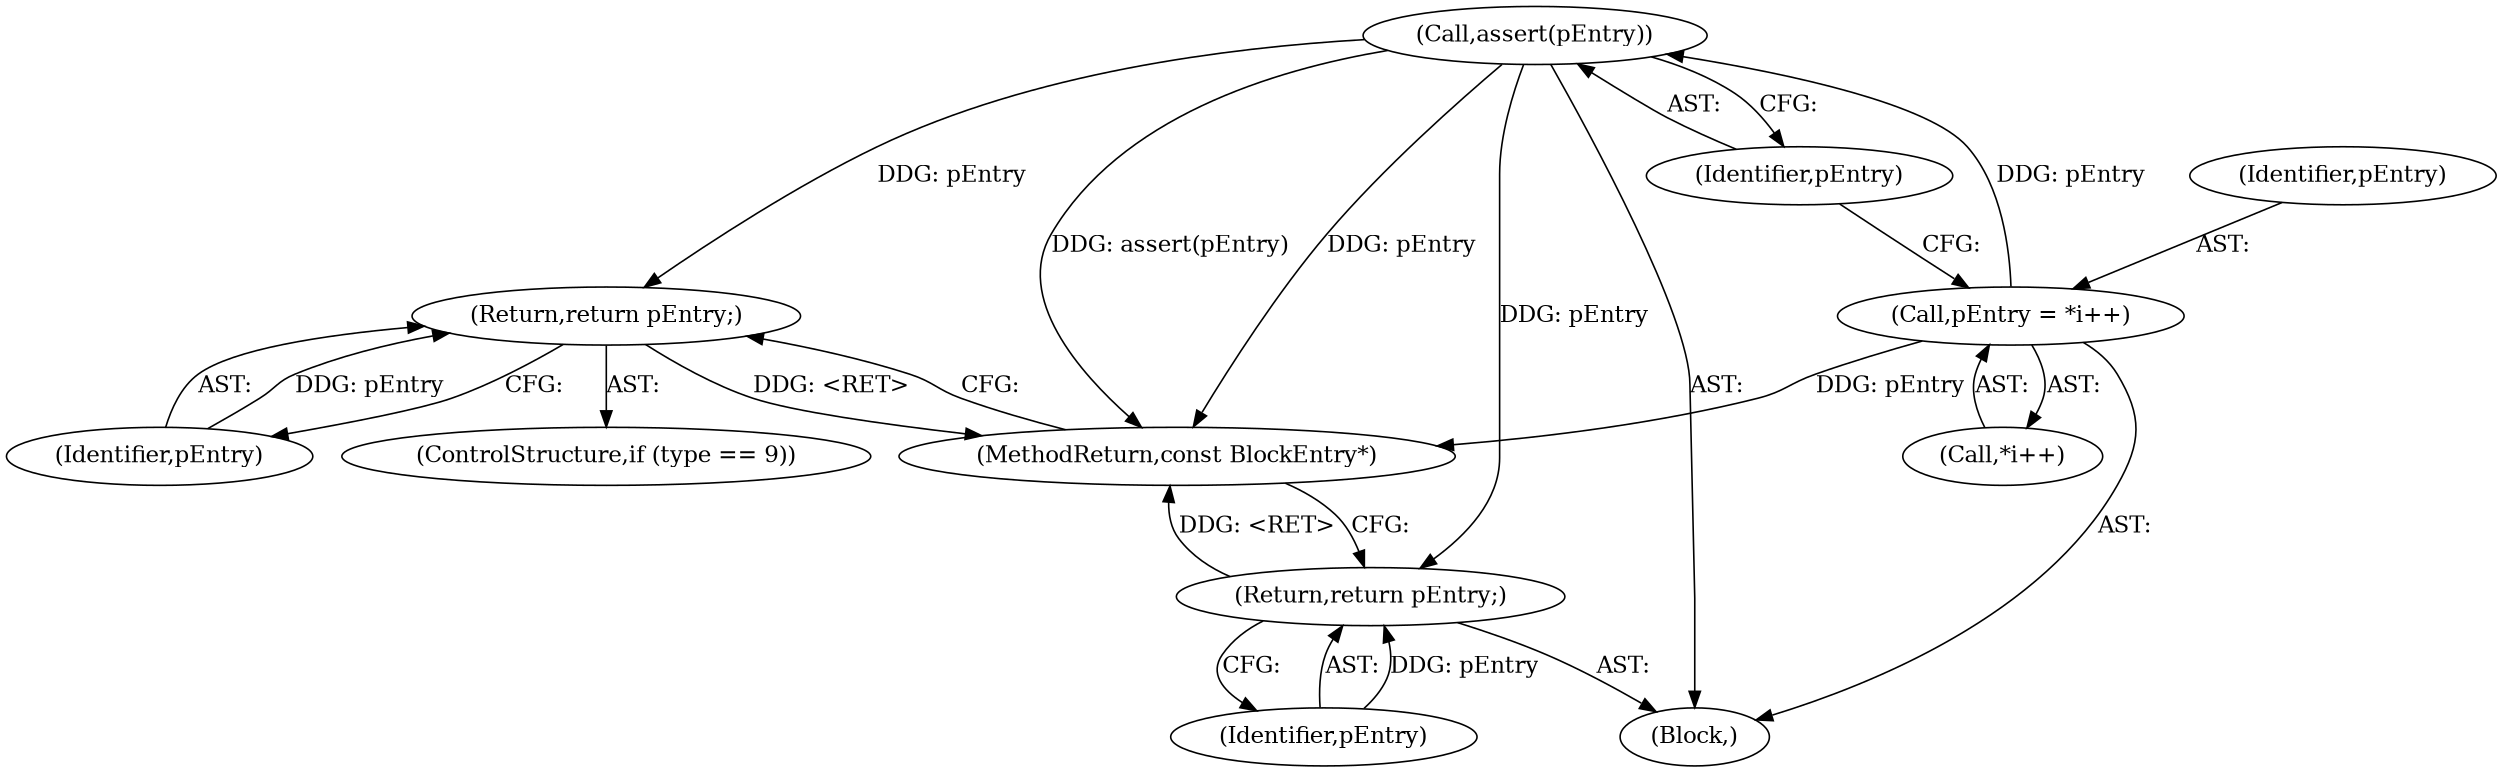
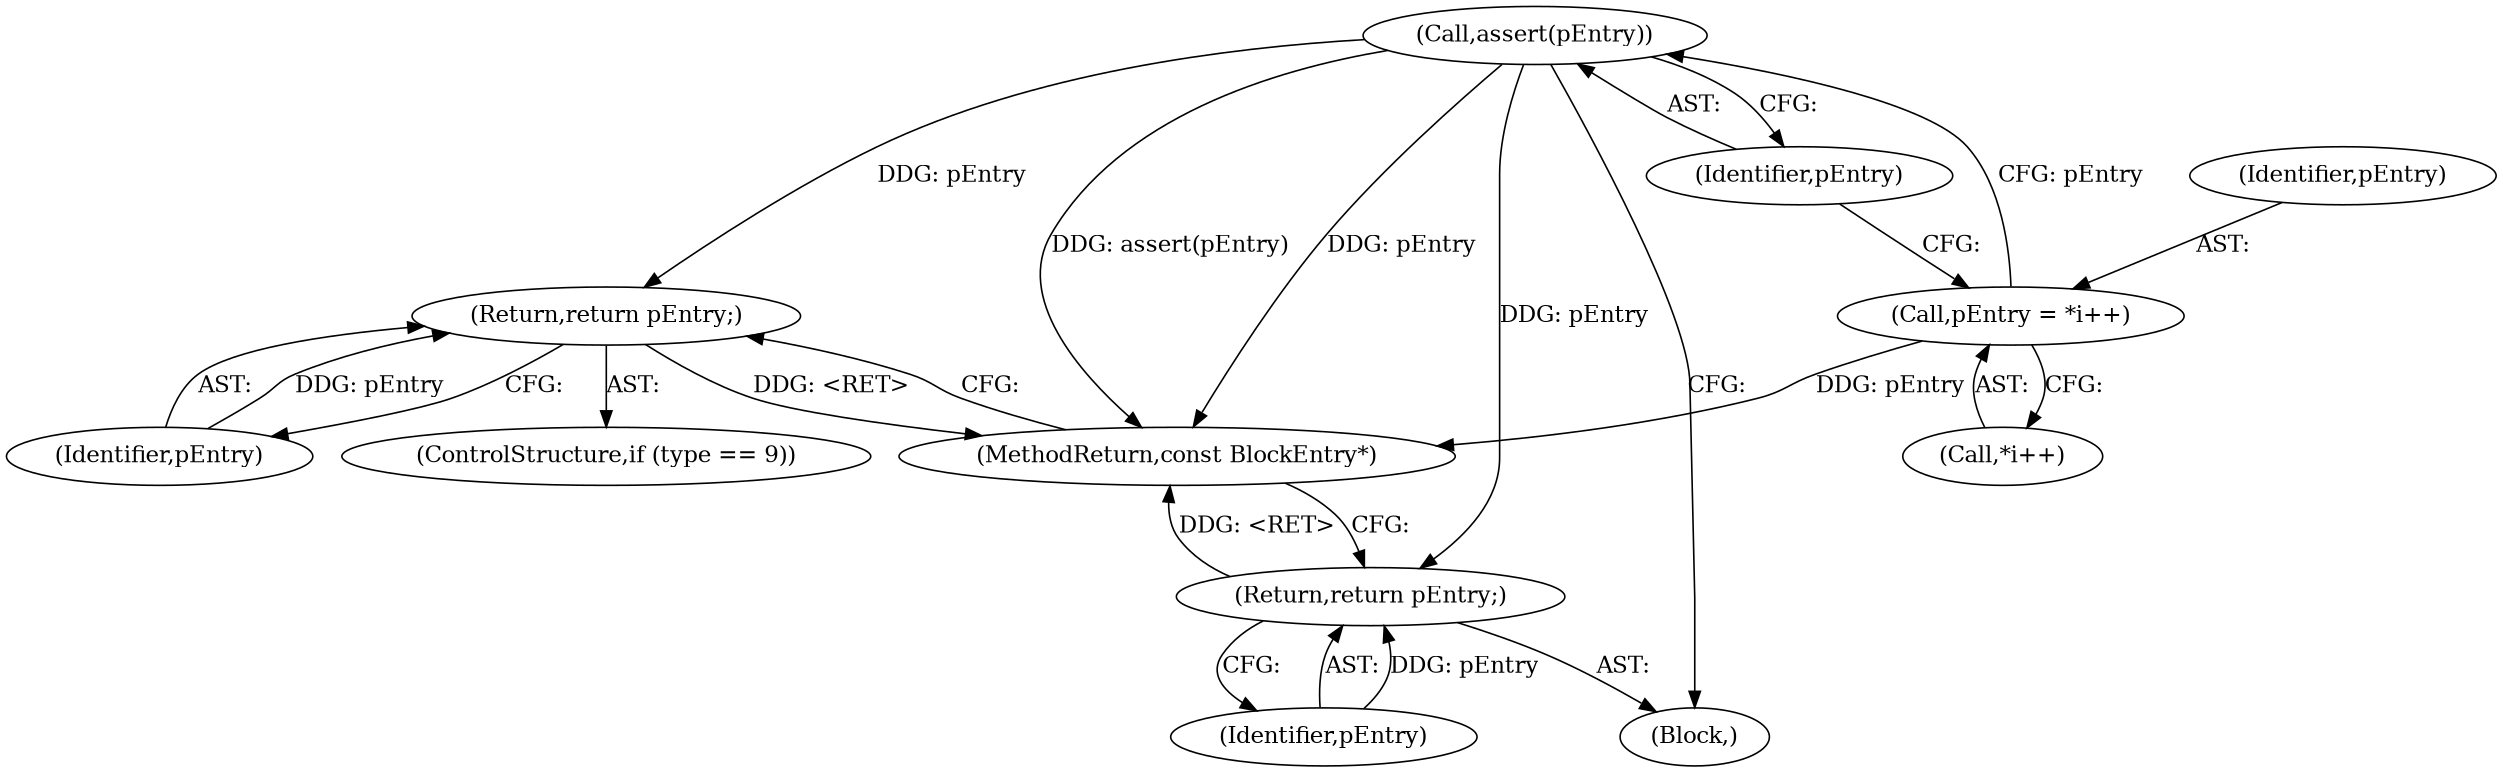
(2071, 176) -> (2071, 176)
(1721, 386) -> (1721, 386)
(2078, 386) -> (2078, 386)
(2033, 582) -> none
